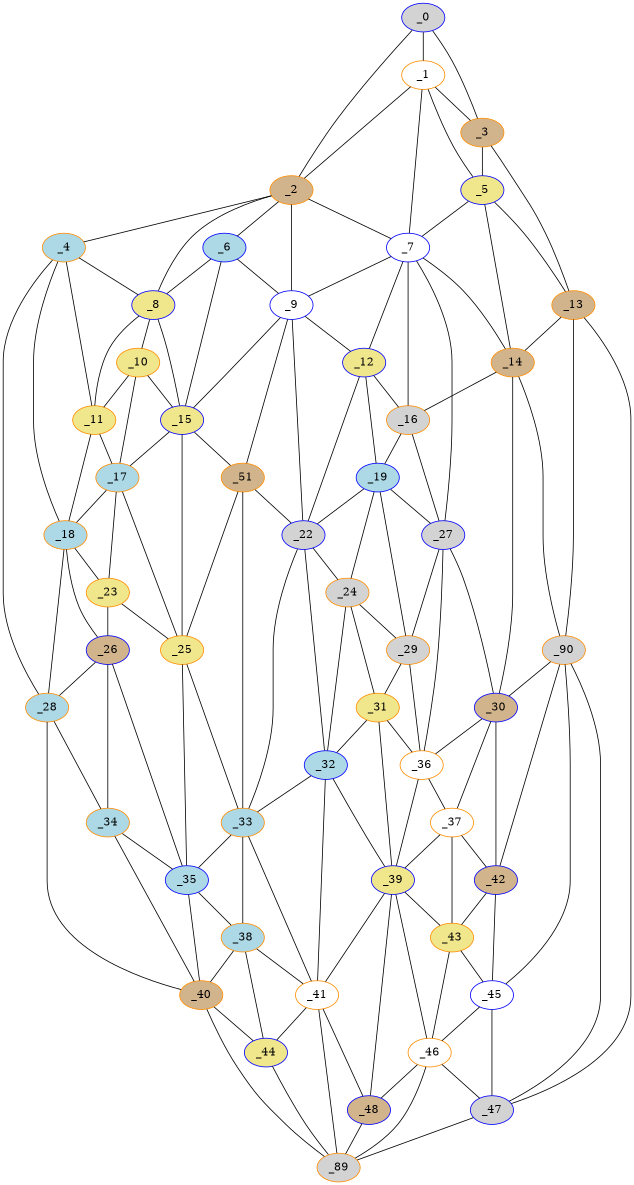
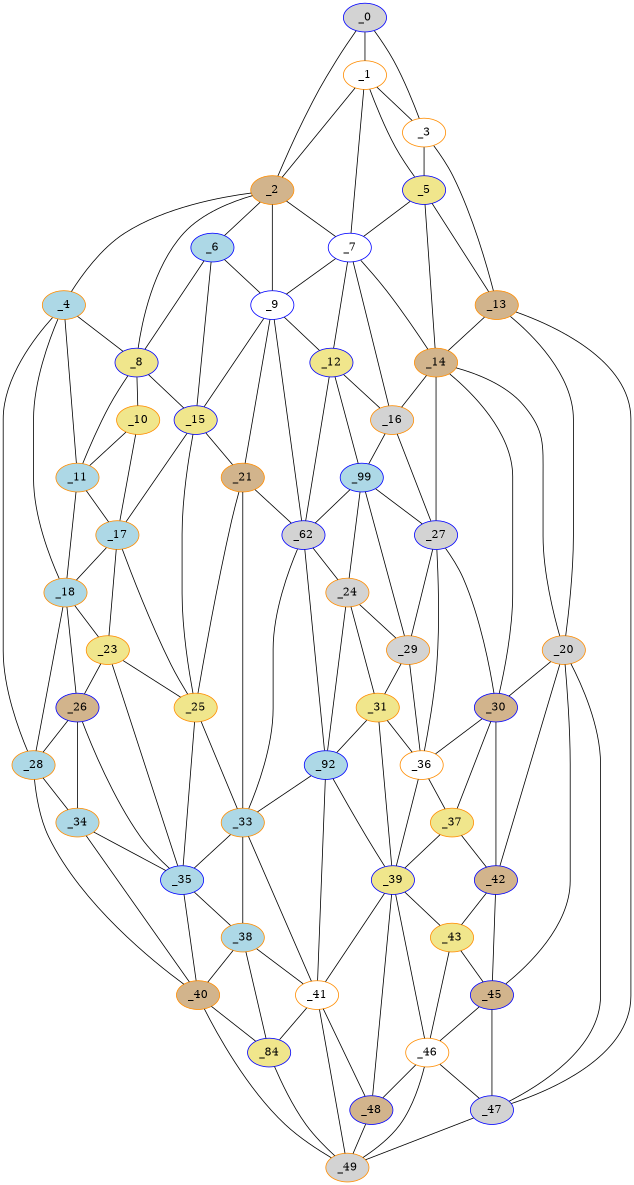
(482, 133) -> (424, 133)
(452, 387) -> (436, 449)
(160, 391) -> none
(94, 420) -> (77, 478)
(243, 478) -> (243, 478)
(378, 478) -> (362, 478)
(303, 535) -> (303, 535)
(564, 650) -> (564, 650)
none -> (145, 765)
(326, 765) -> (326, 765)
(452, 823) -> (452, 823)
(452, 880) -> none
(492, 995) -> (492, 995)
(266, 1053) -> (269, 1053)
(339, 1168) -> (347, 1168)
